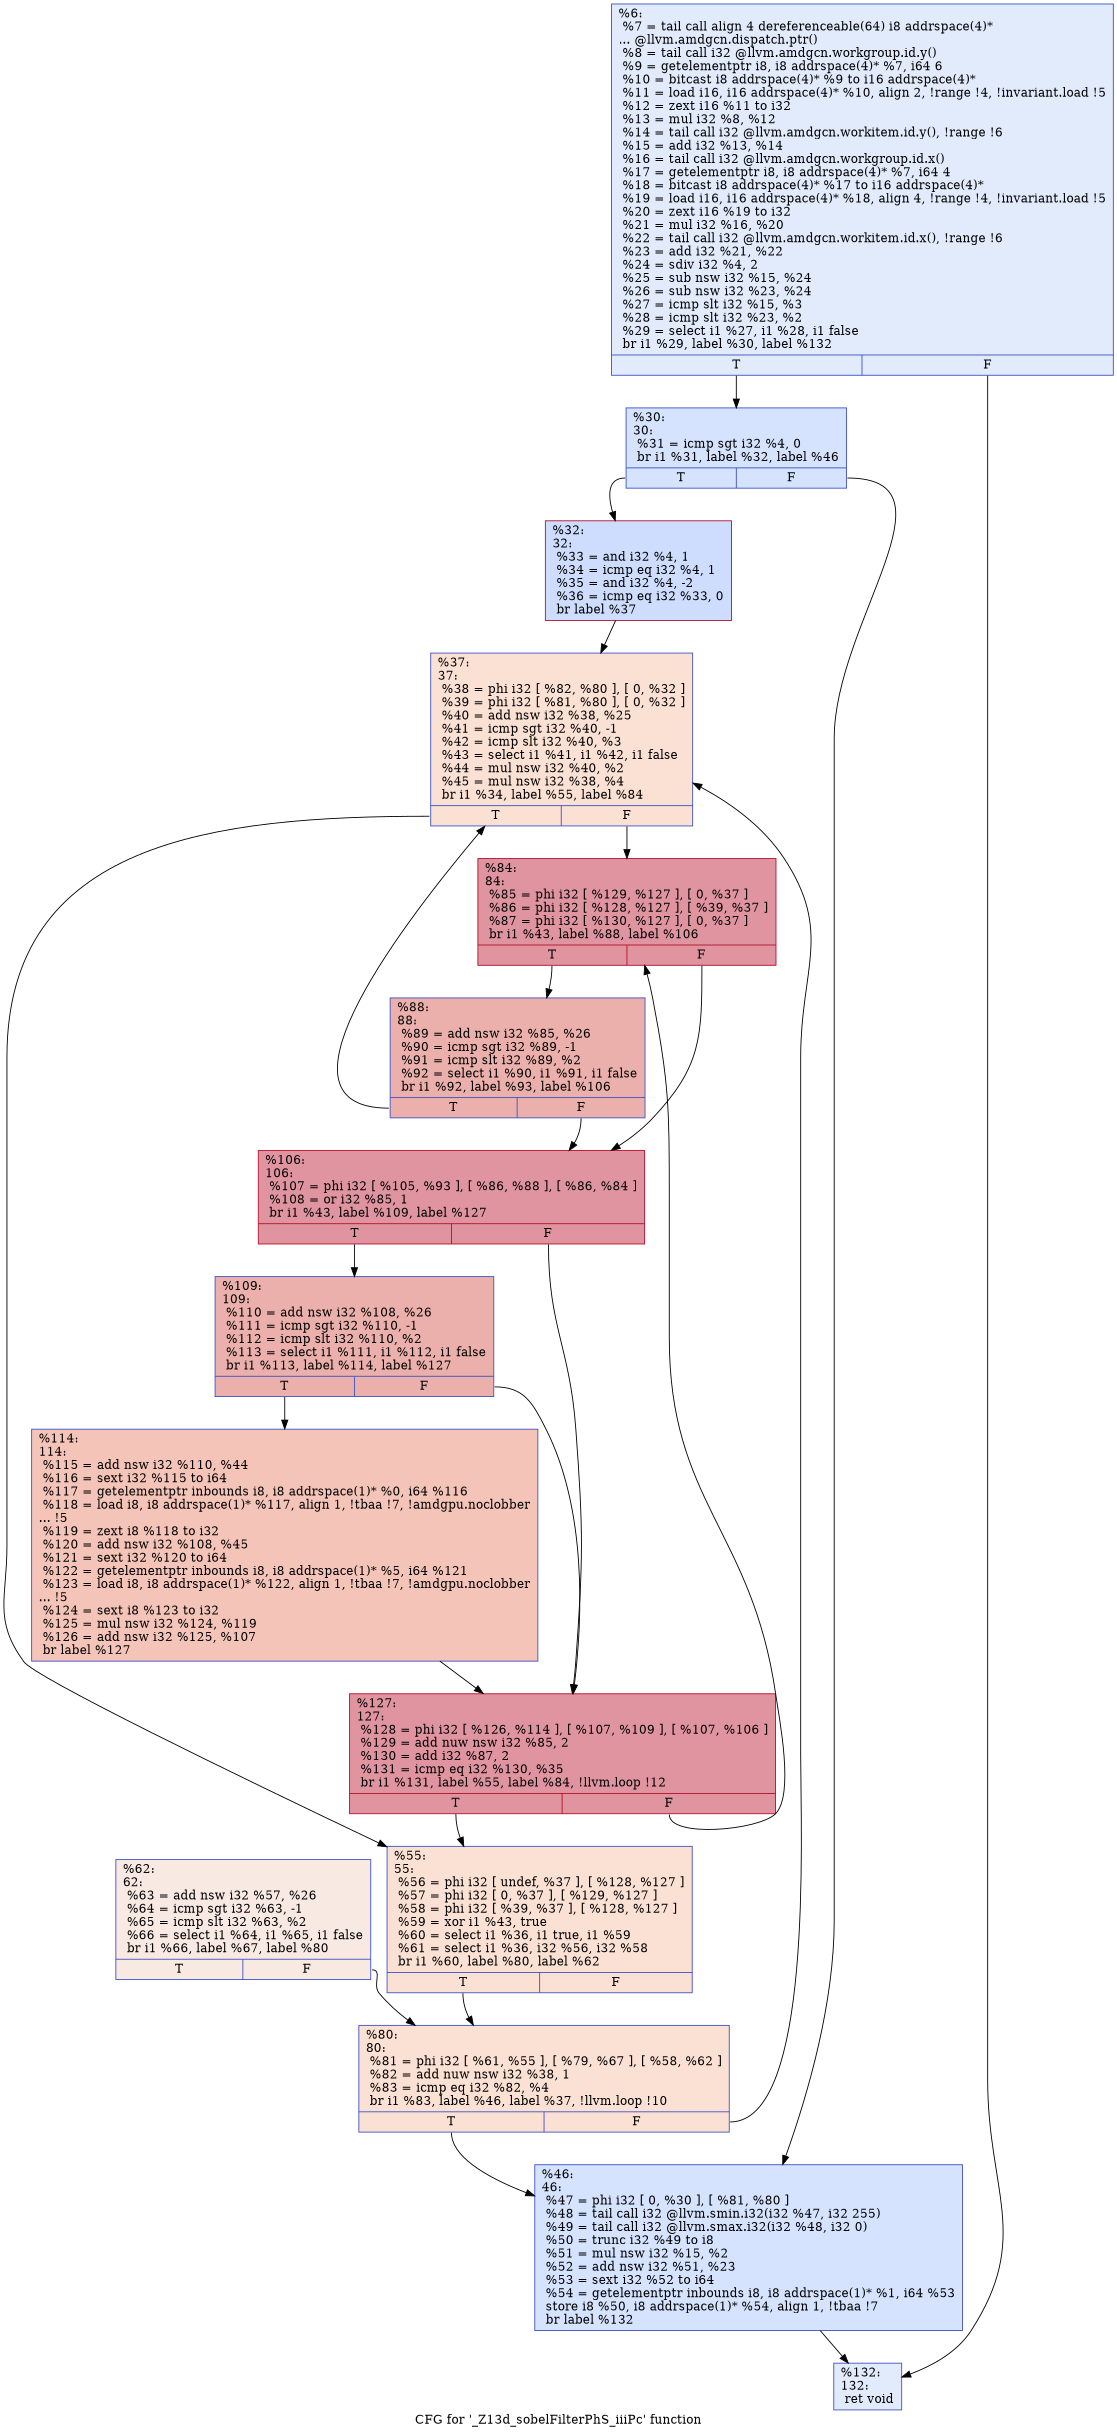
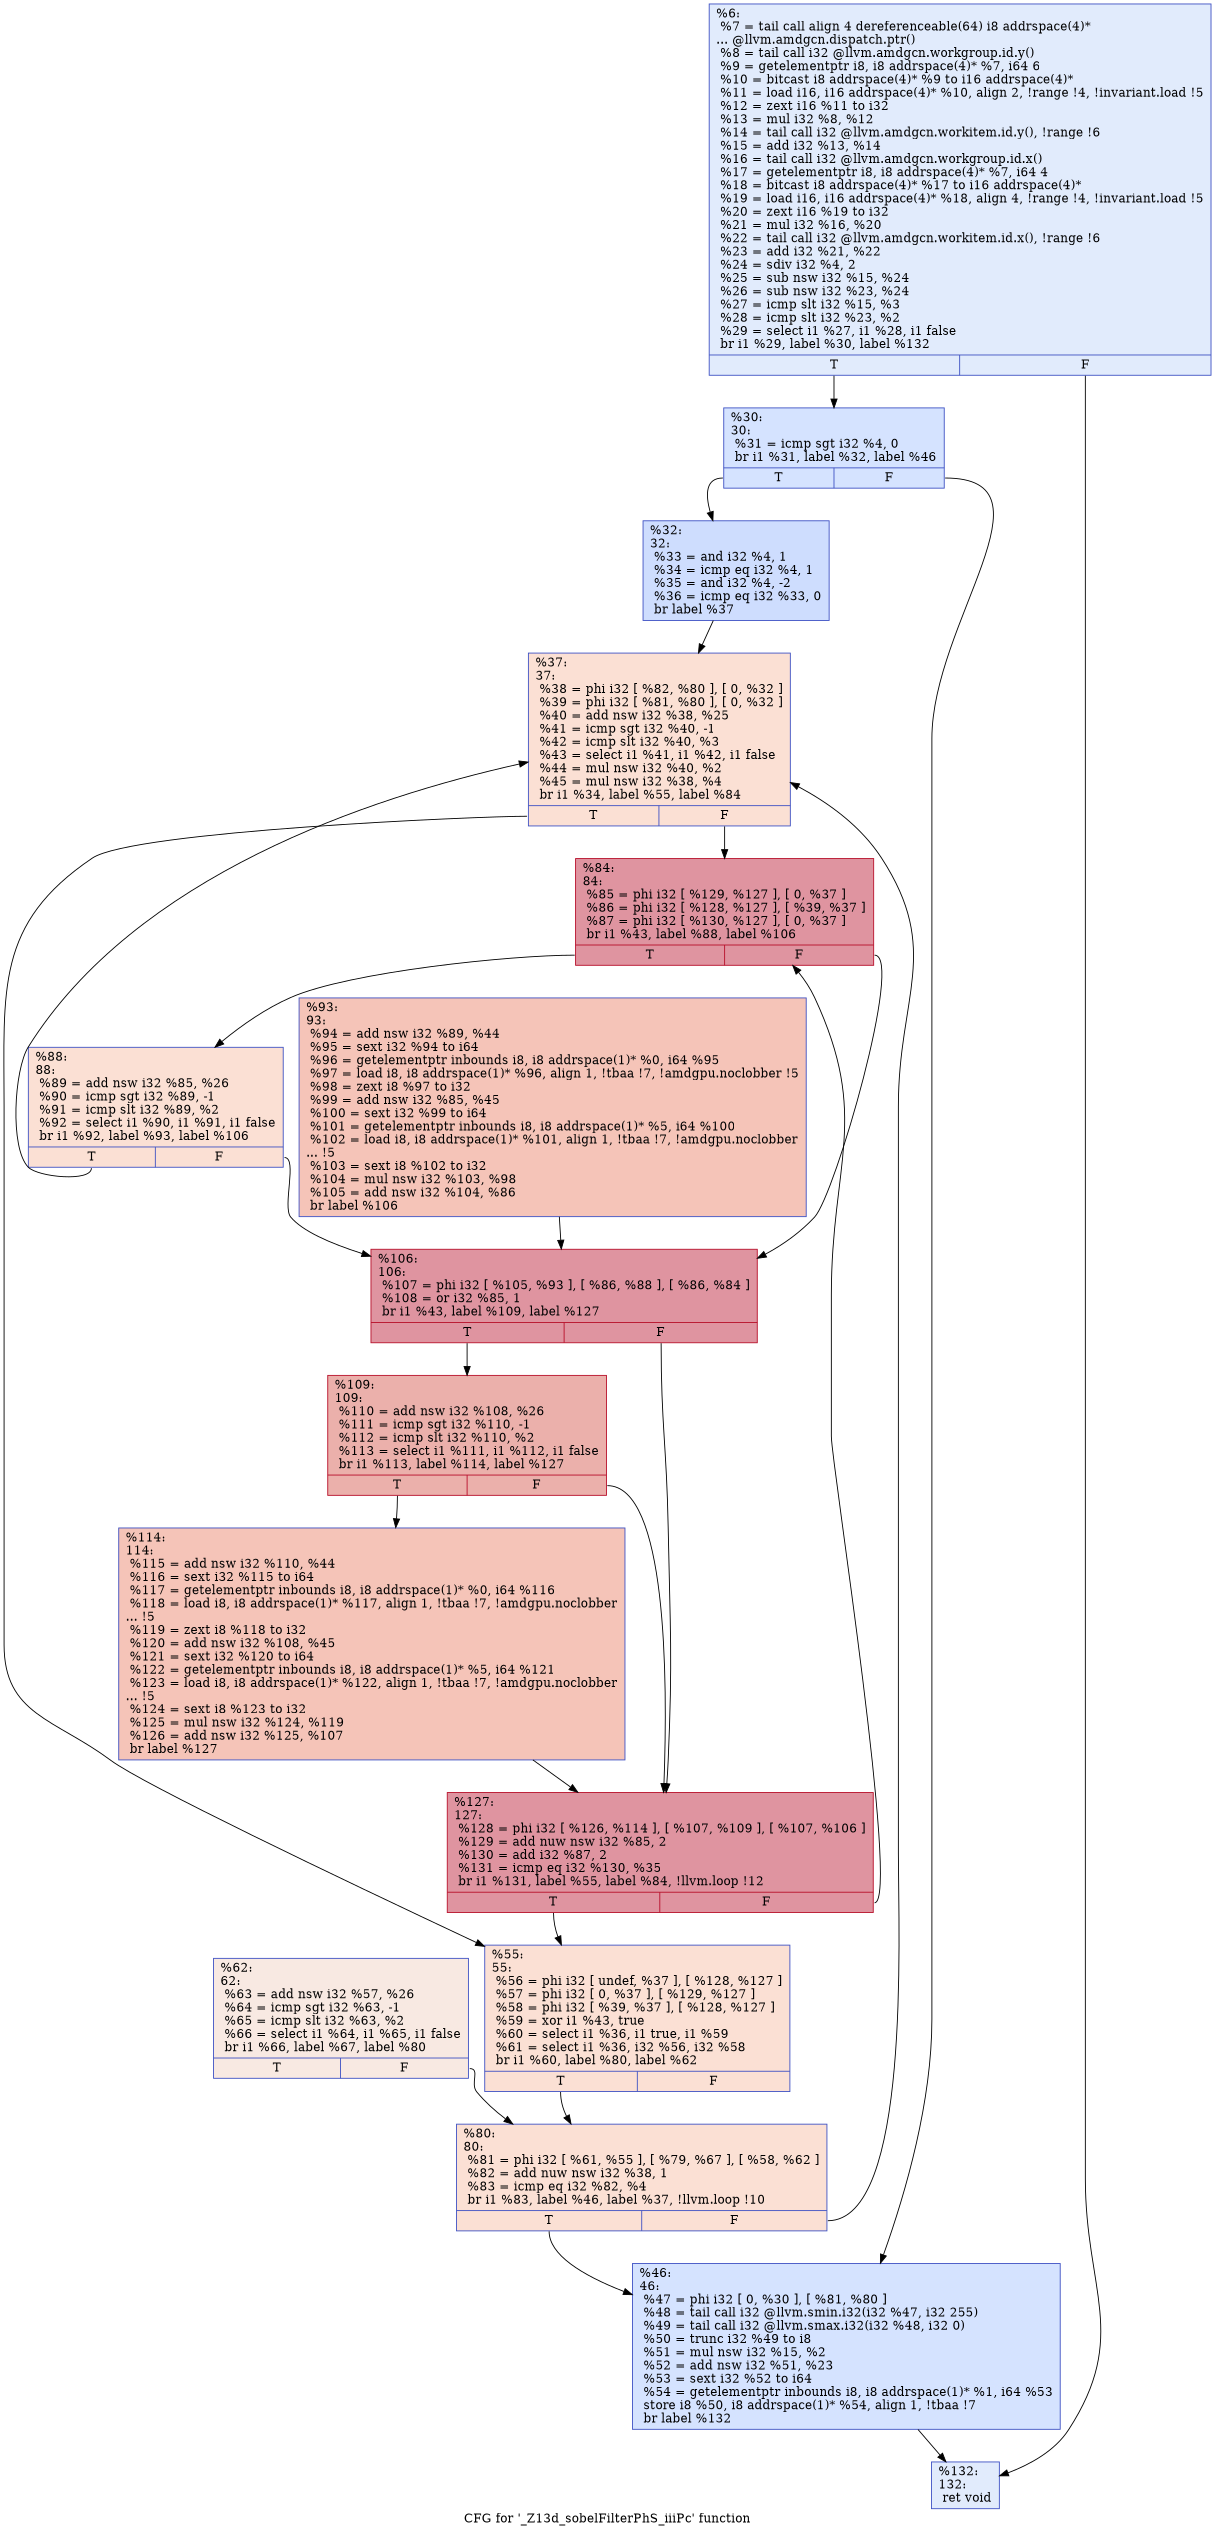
(638, 571) -> (736, 571)
(518, 1058) -> (156, 1107)
none -> (553, 1107)
(354, 1337) -> (467, 1435)
